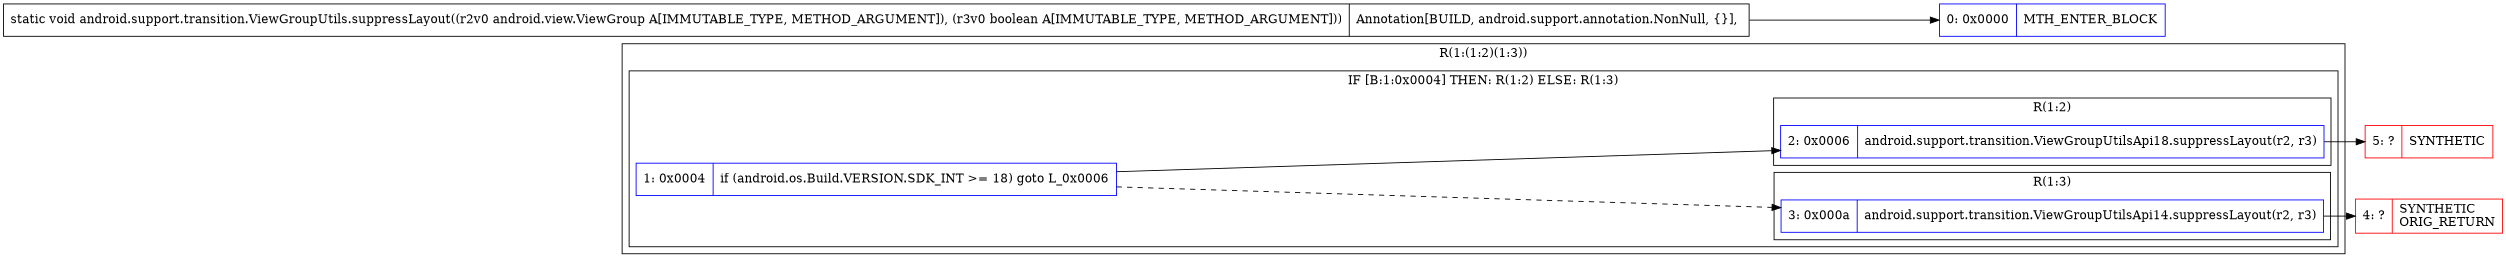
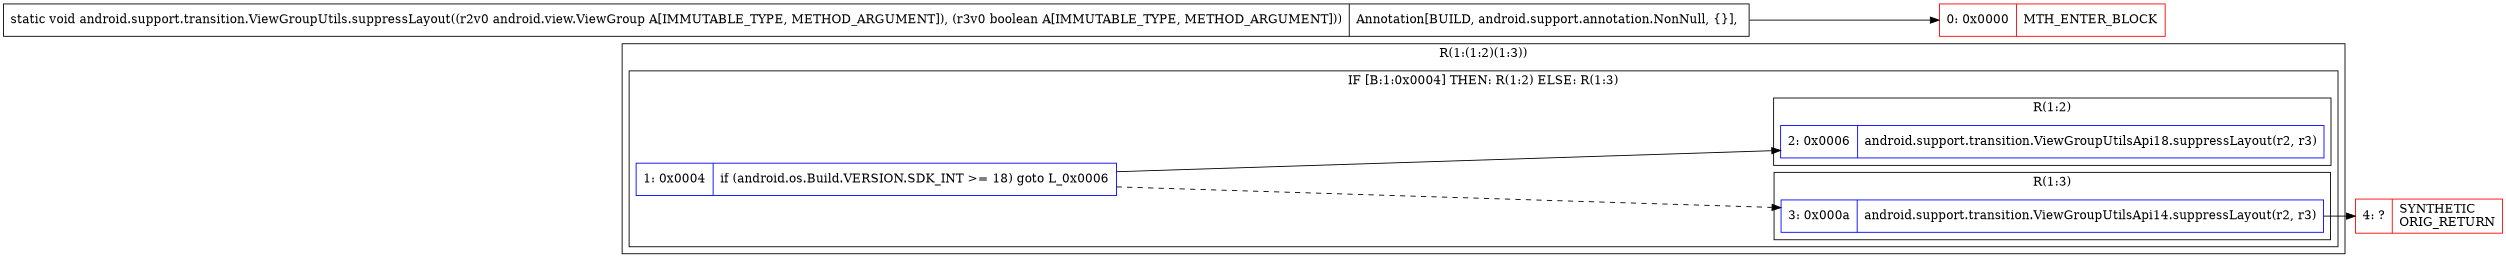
(2052, 20) -> (2052, 20)
(2429, 142) -> none
